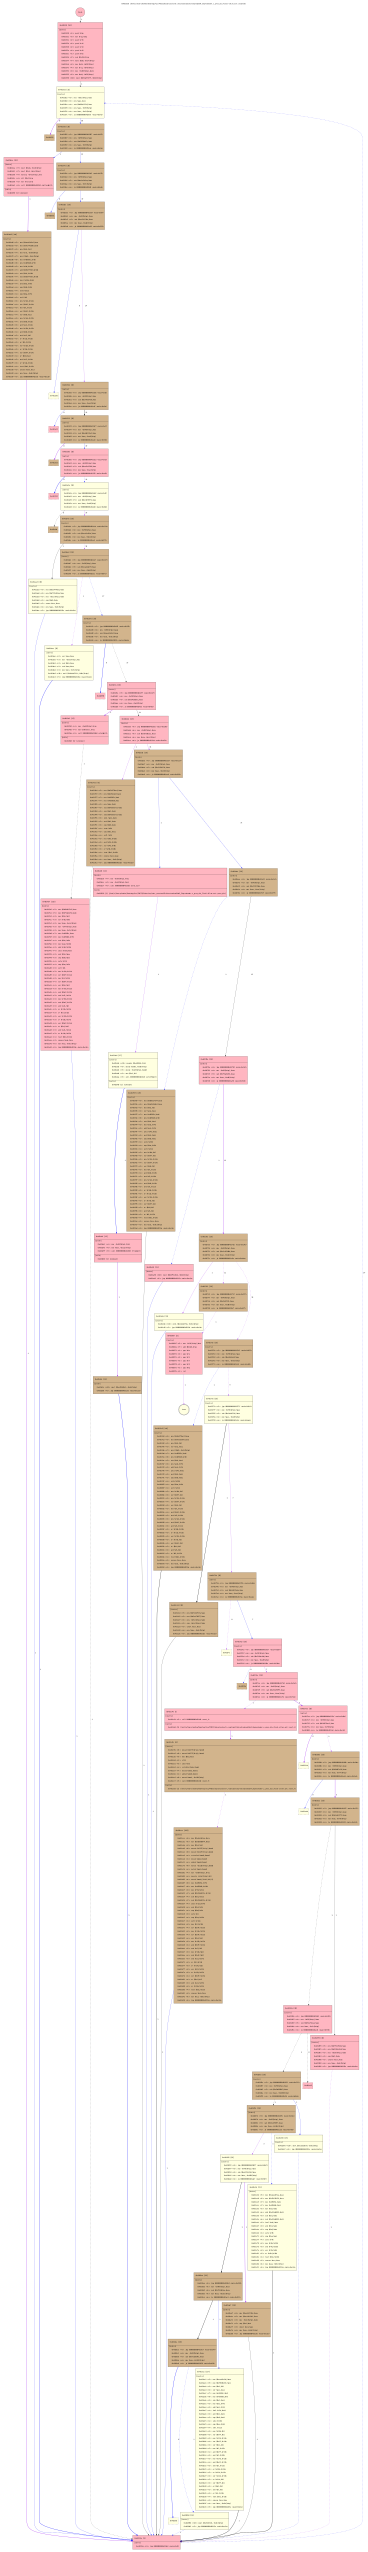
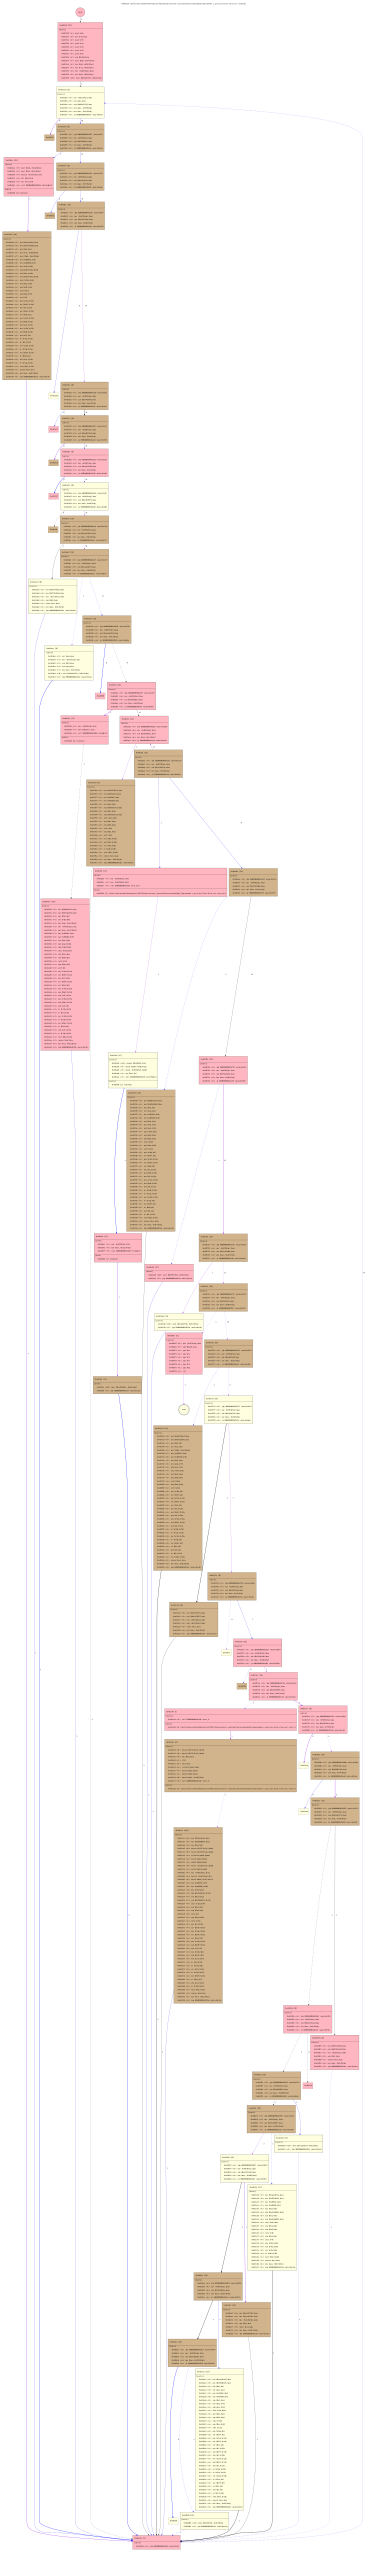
(148, 746) -> (152, 747)
(250, 1300) -> (226, 1325)
